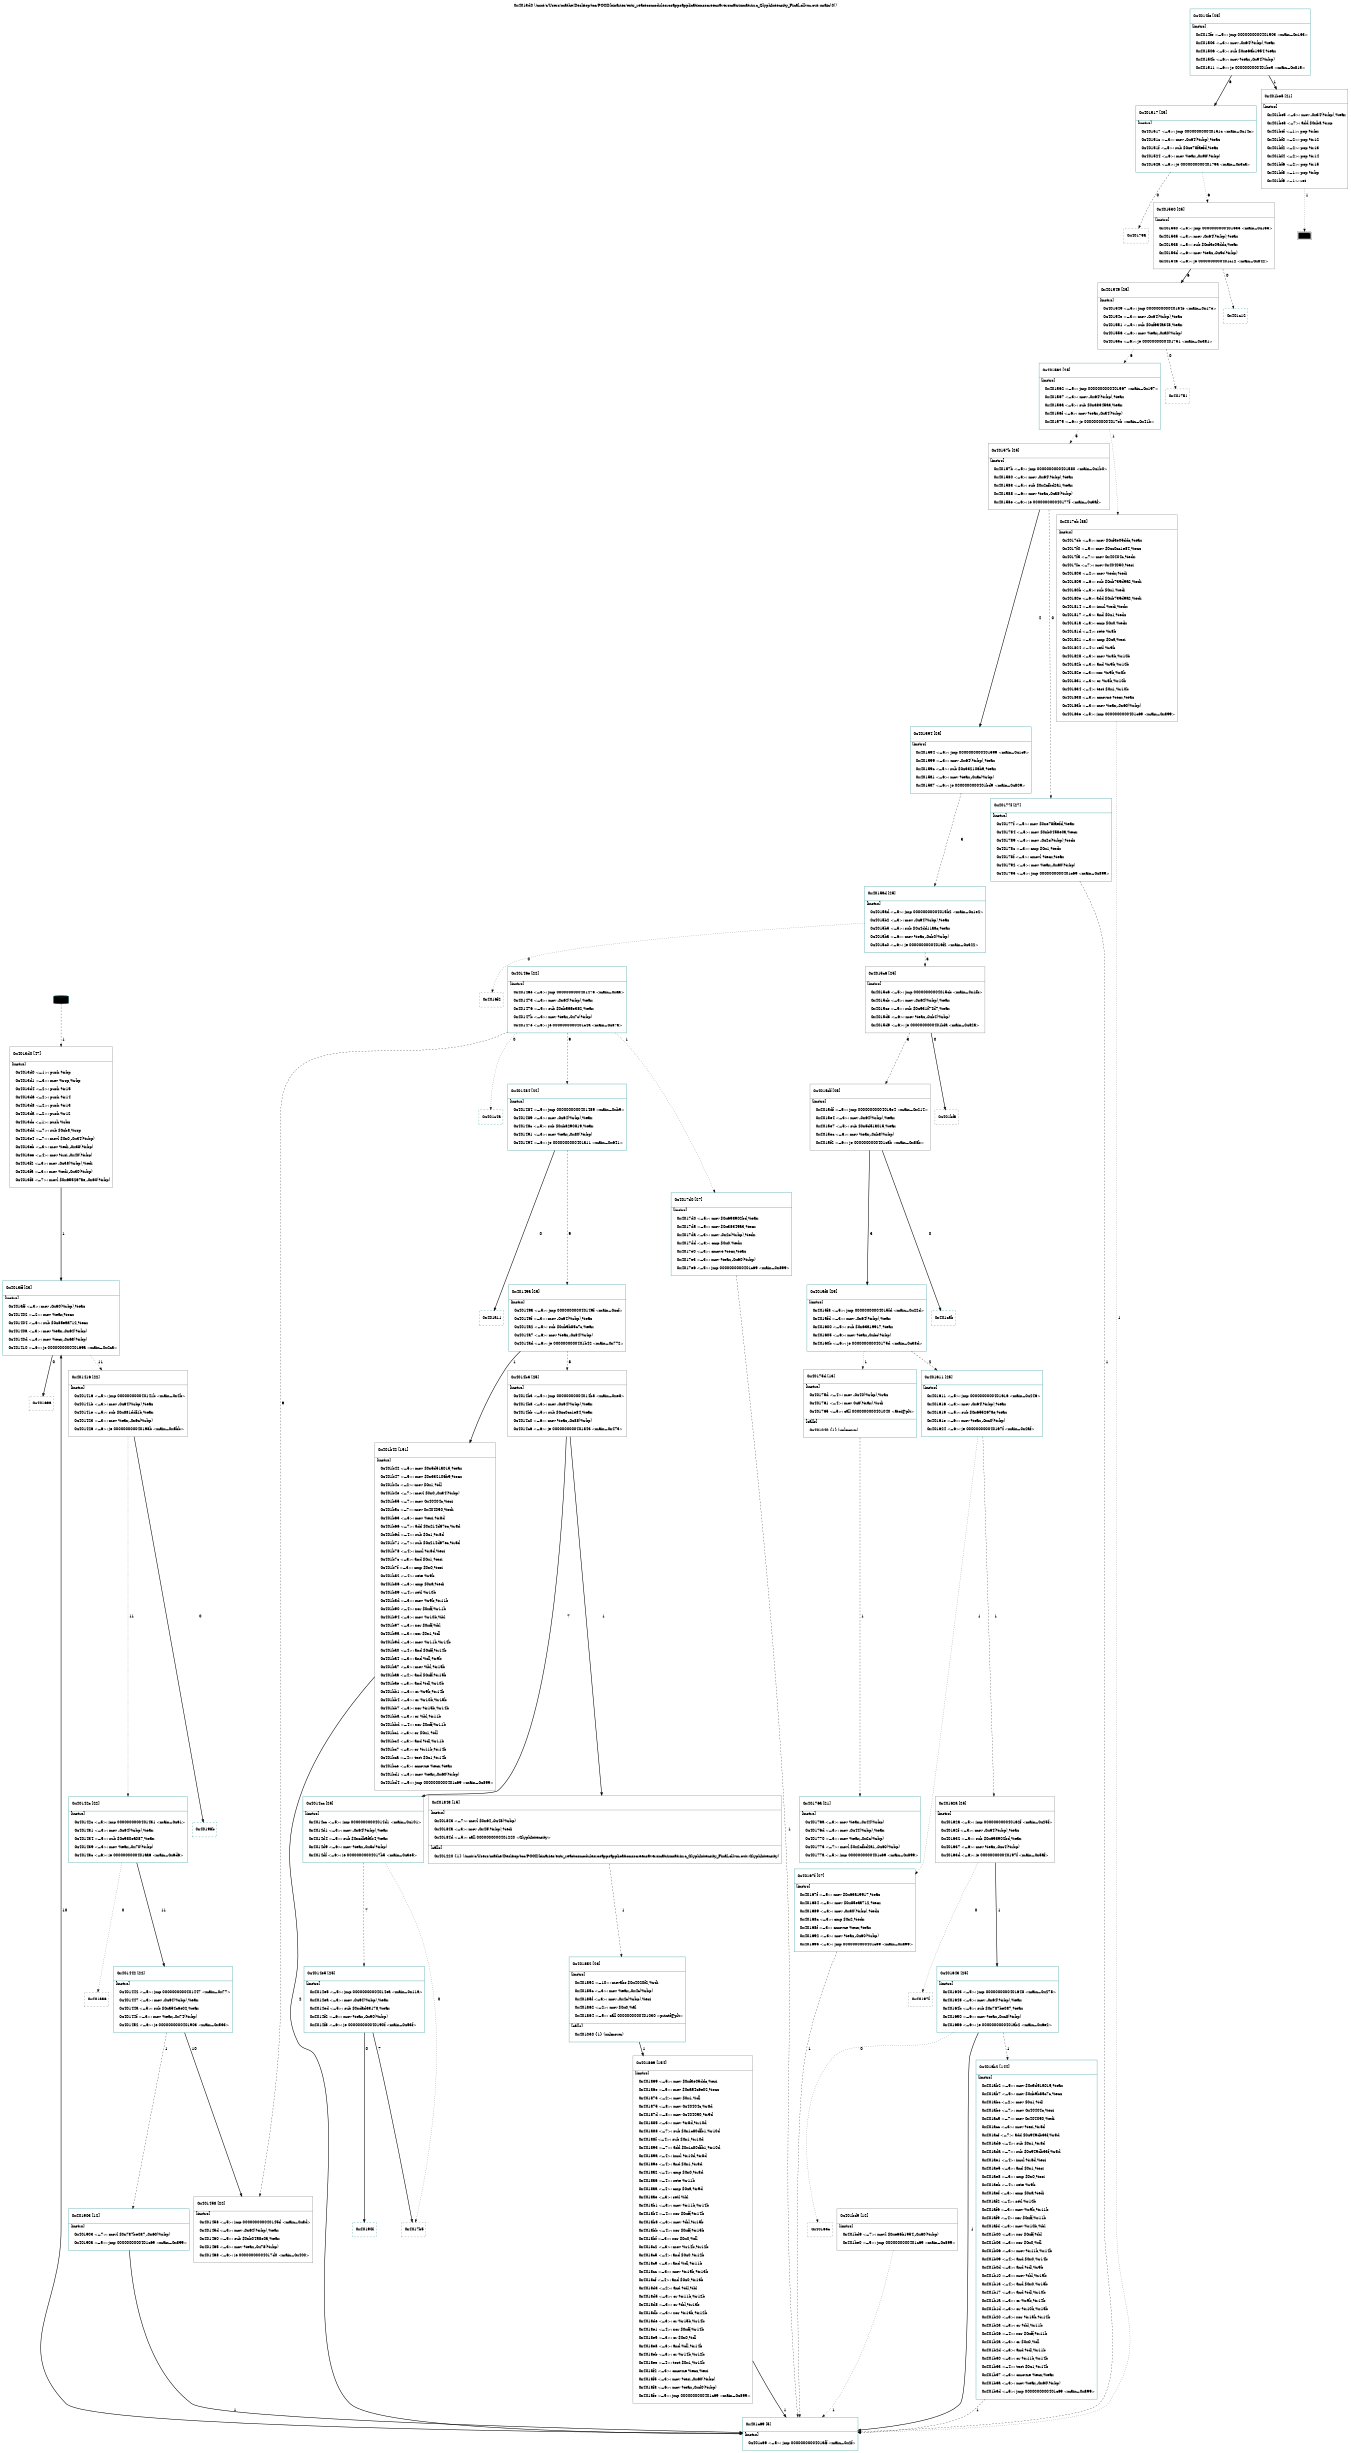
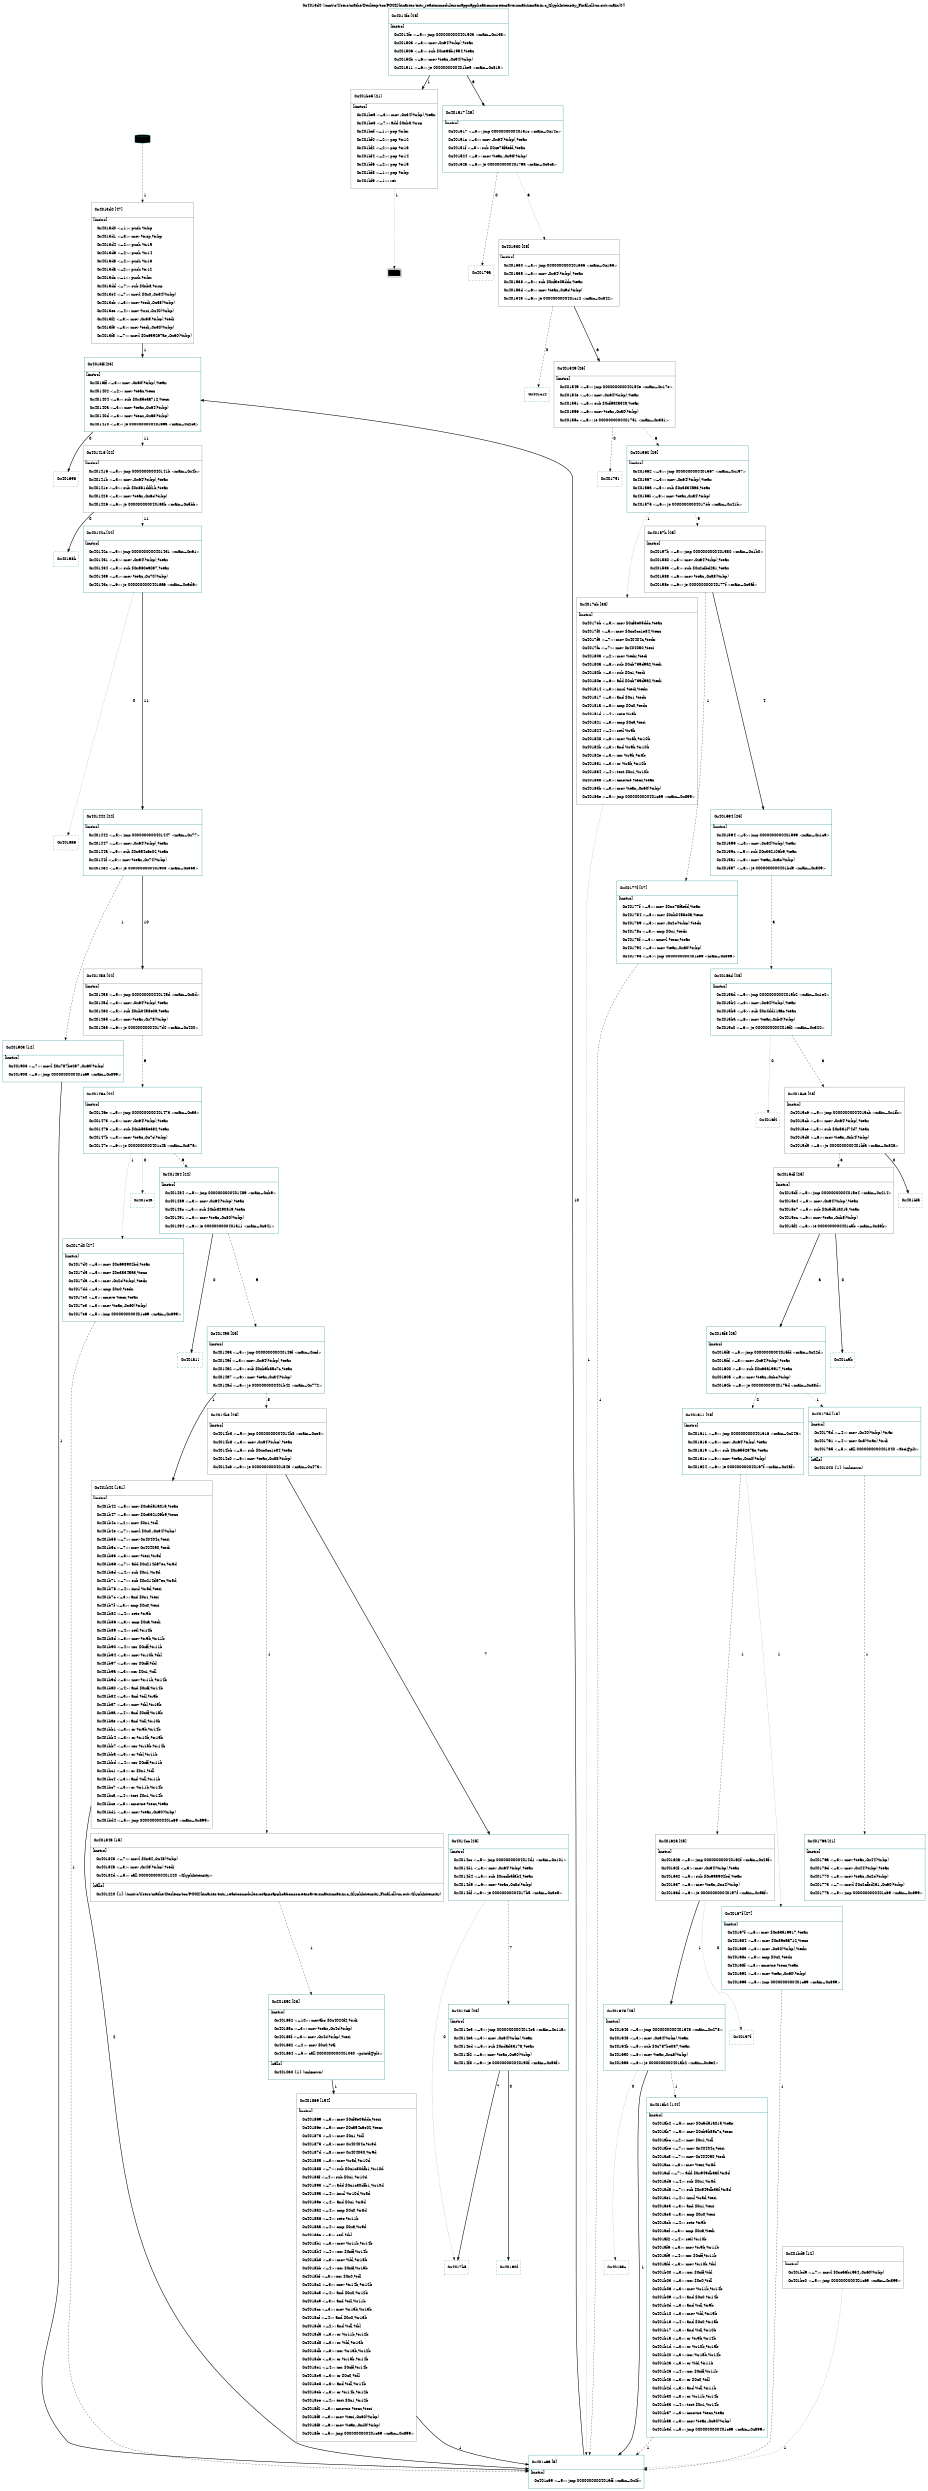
(1052, 618) -> (707, 701)
(281, 1522) -> (143, 1060)
(586, 1615) -> (267, 1652)
